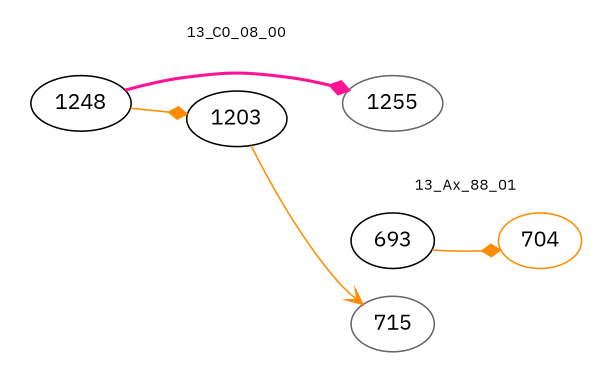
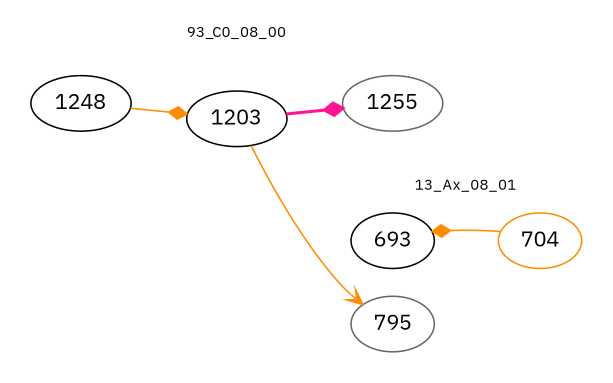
(237, 33) -> (237, 33)
(228, 73) -> (305, 112)
(466, 186) -> (466, 186)
(457, 251) -> (476, 230)
(393, 324) -> (393, 324)
